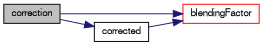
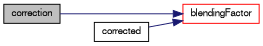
(72, 22) -> none
